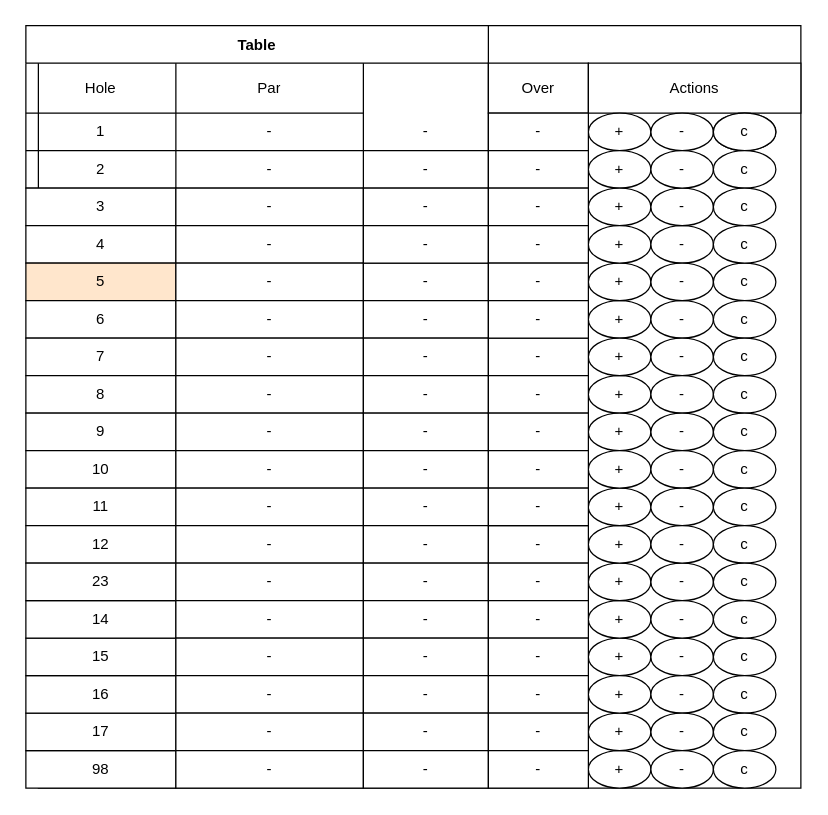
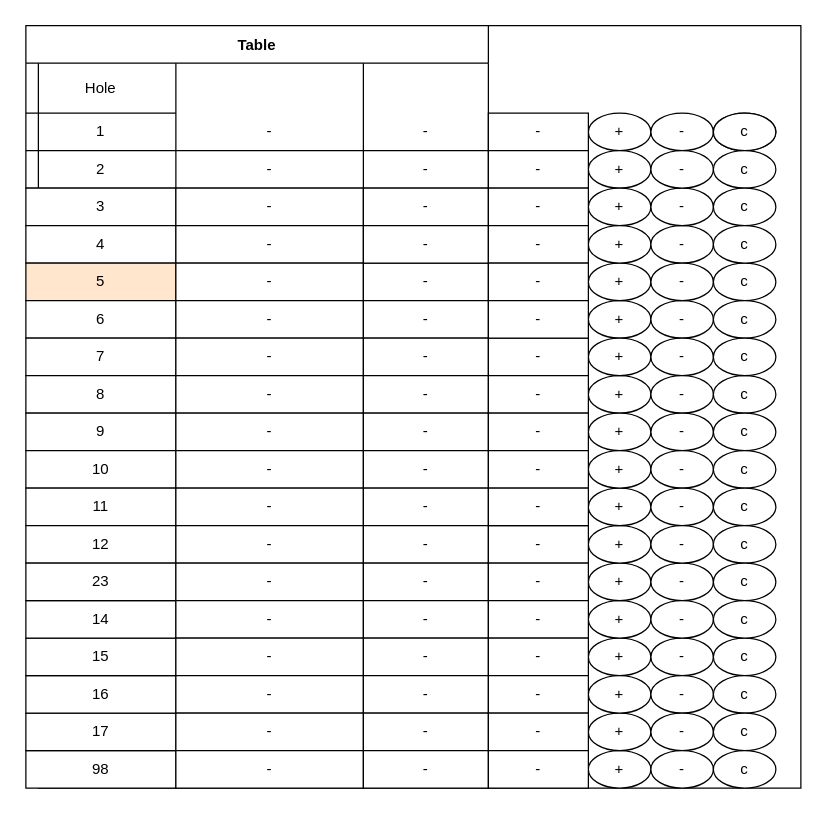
(269, 88) -> none
(538, 88) -> none
(694, 88) -> none
